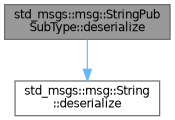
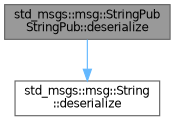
(87, 22) -> (87, 22)
